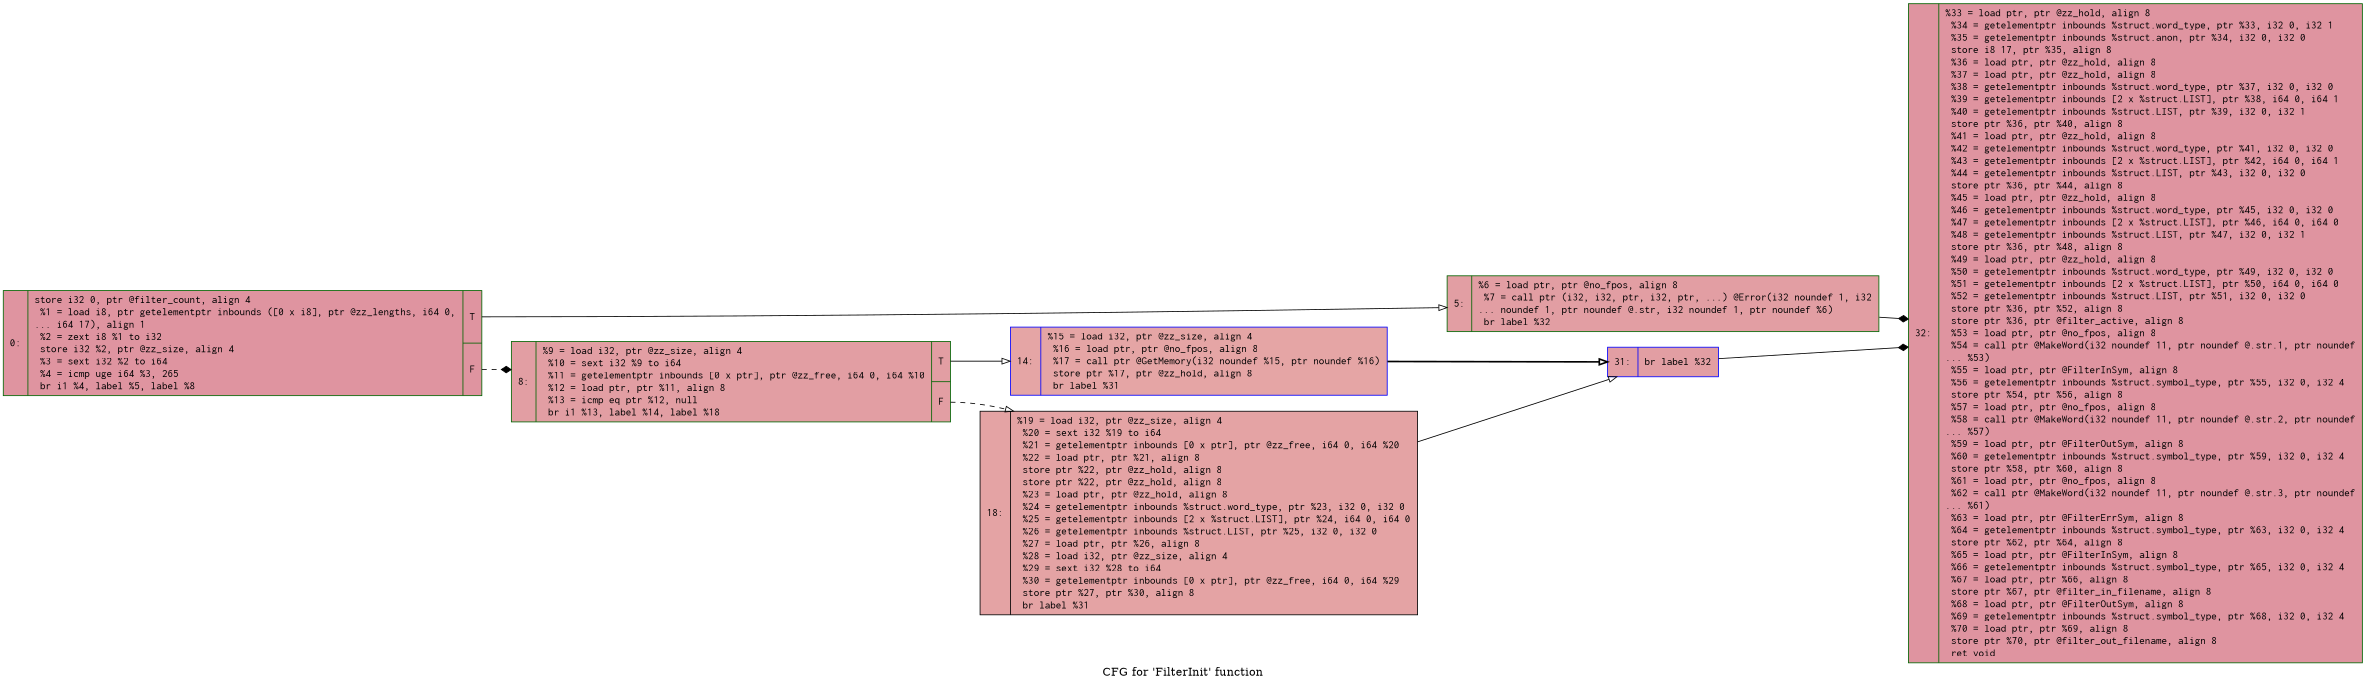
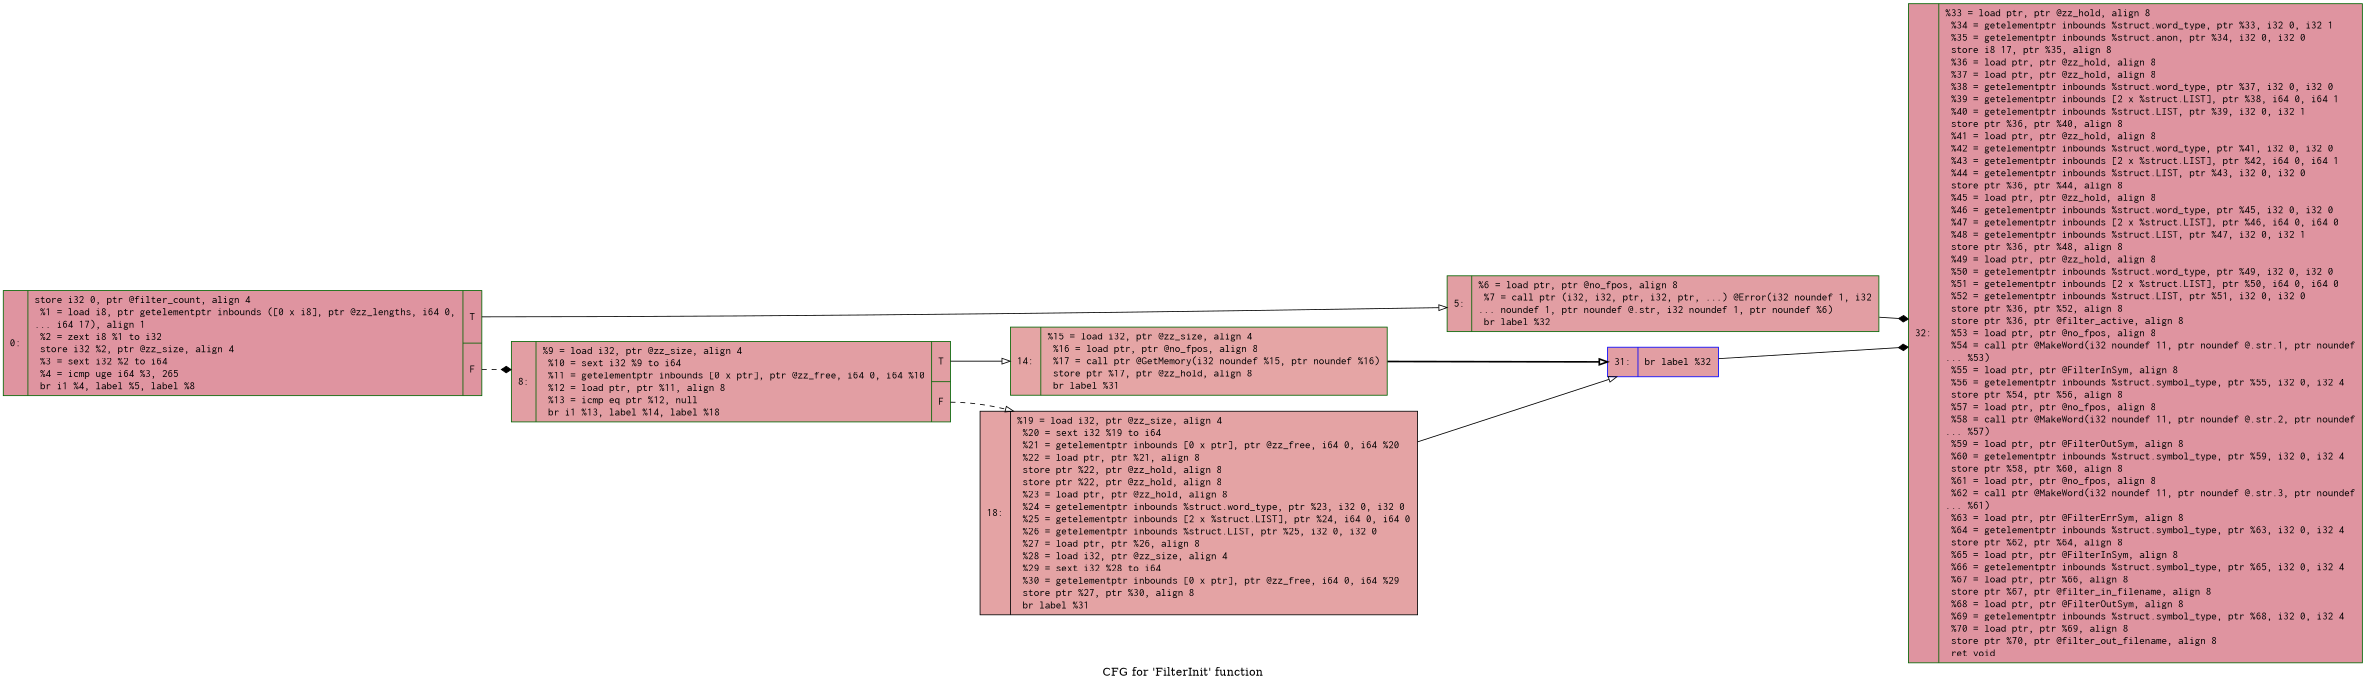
(1199, 361) -> (1199, 361)
